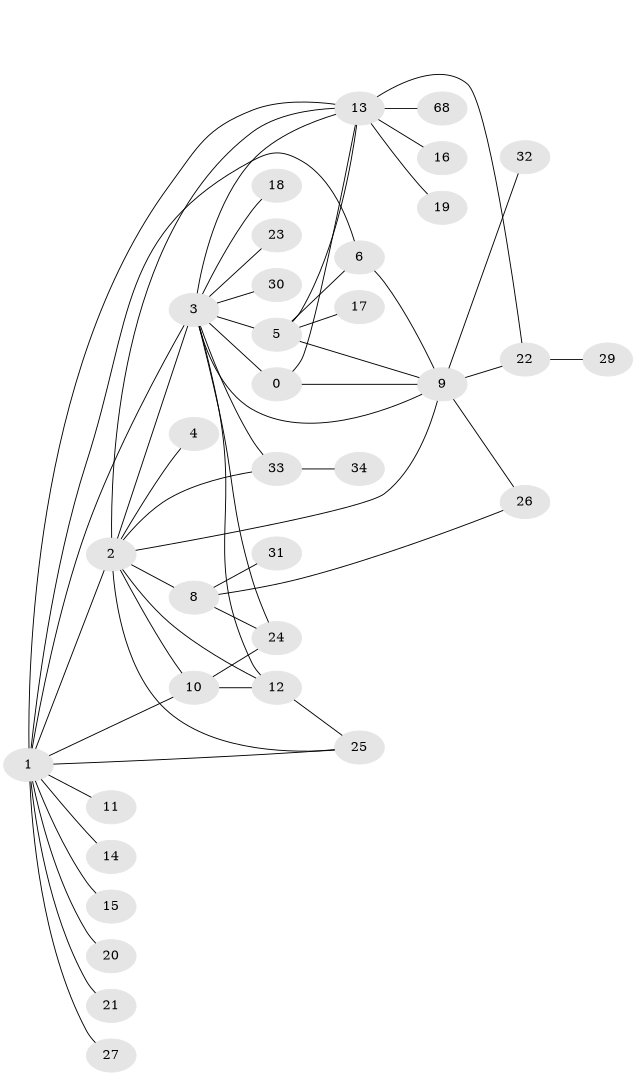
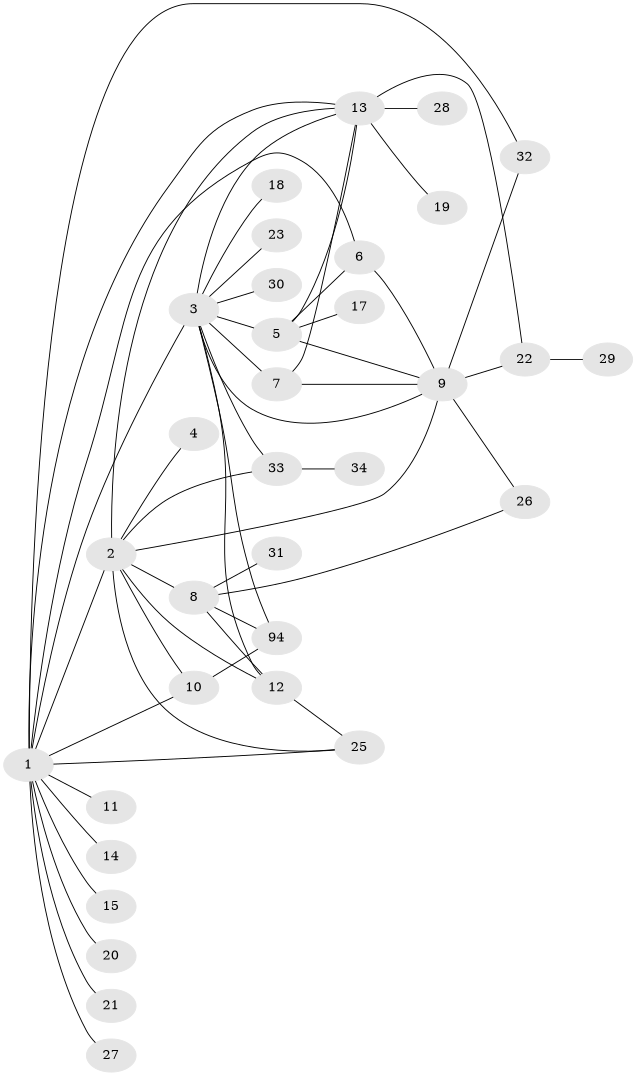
(442, 108) -> (442, 108)
(442, 158) -> none
none -> (85, 163)
(277, 384) -> (277, 384)
(153, 432) -> none
(277, 638) -> (277, 638)
(236, 688) -> (234, 643)
